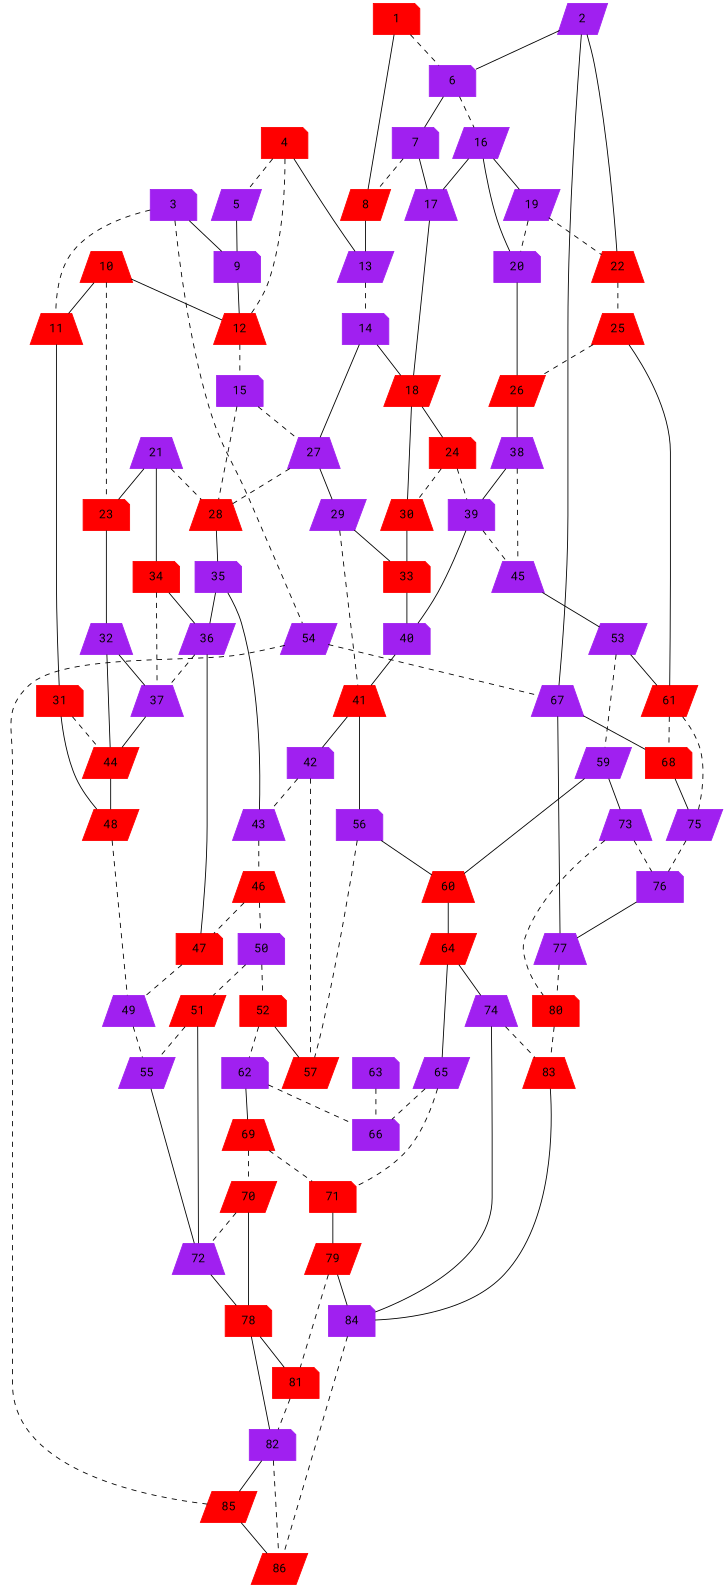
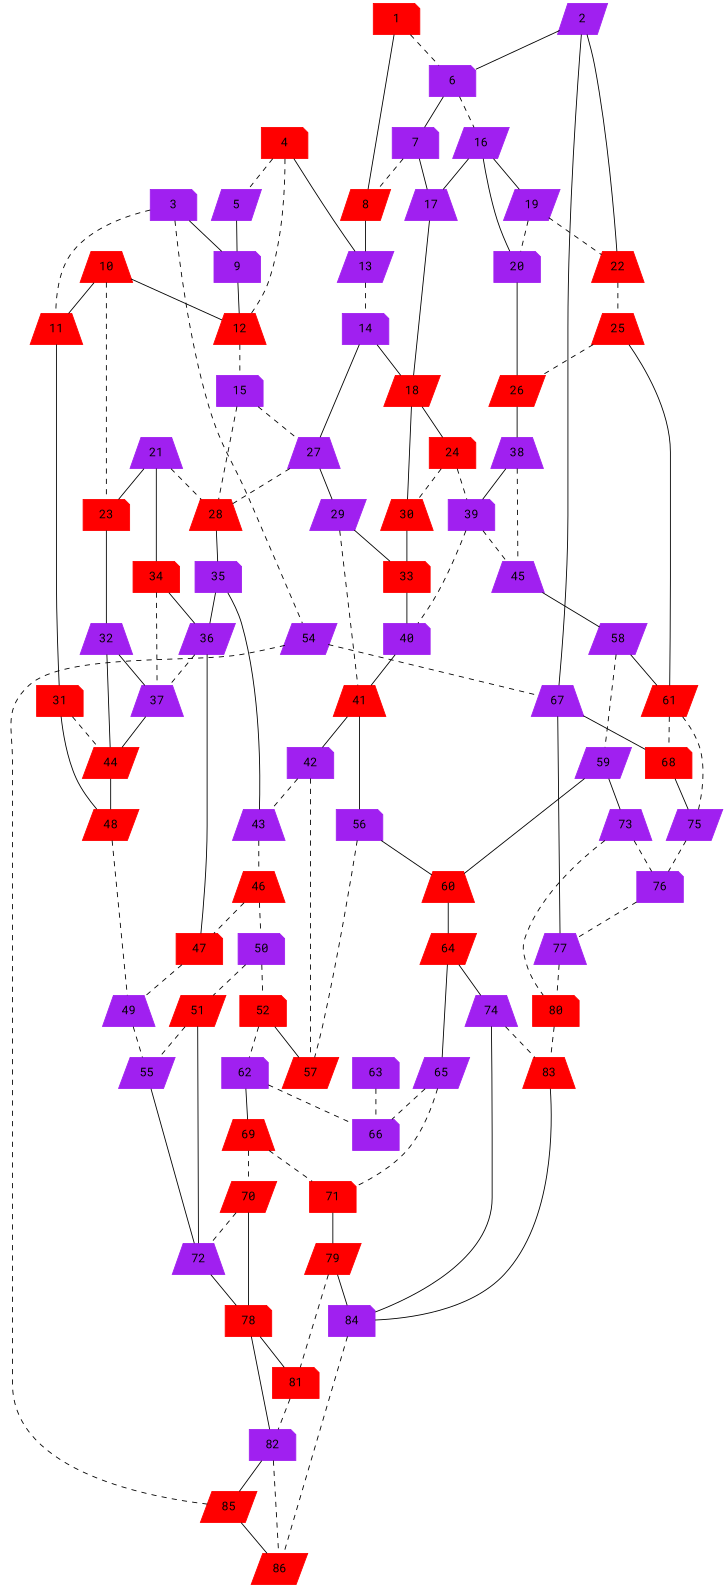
(445, 579) -> (445, 579)
(618, 639) -> (618, 639)
(607, 920) -> (607, 920)
